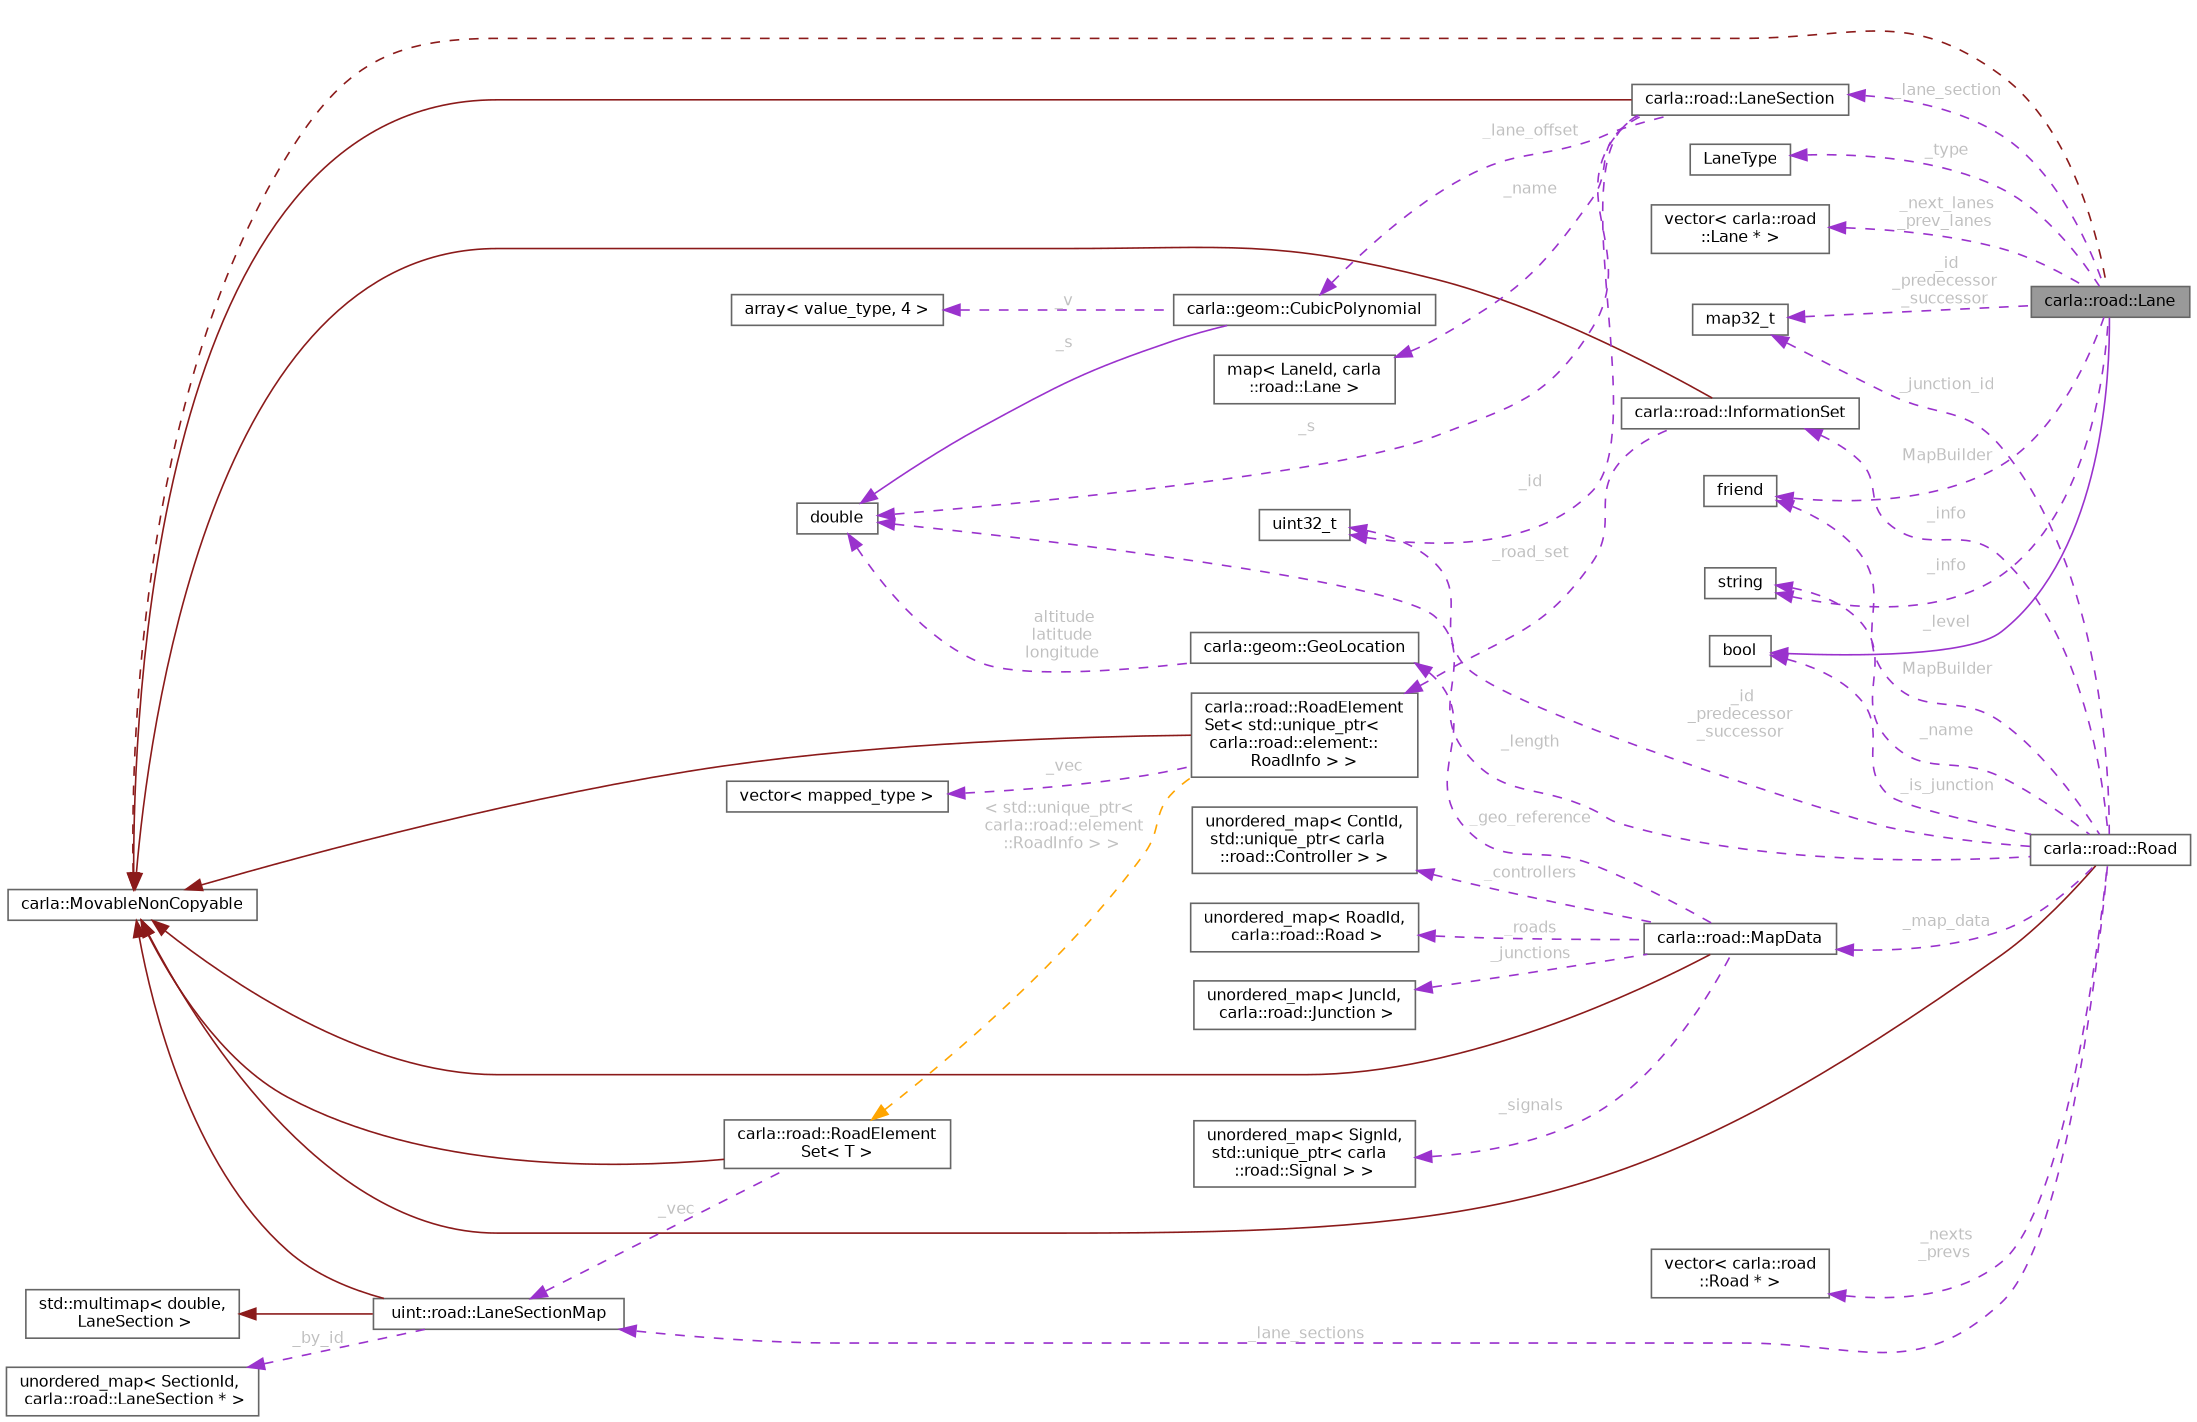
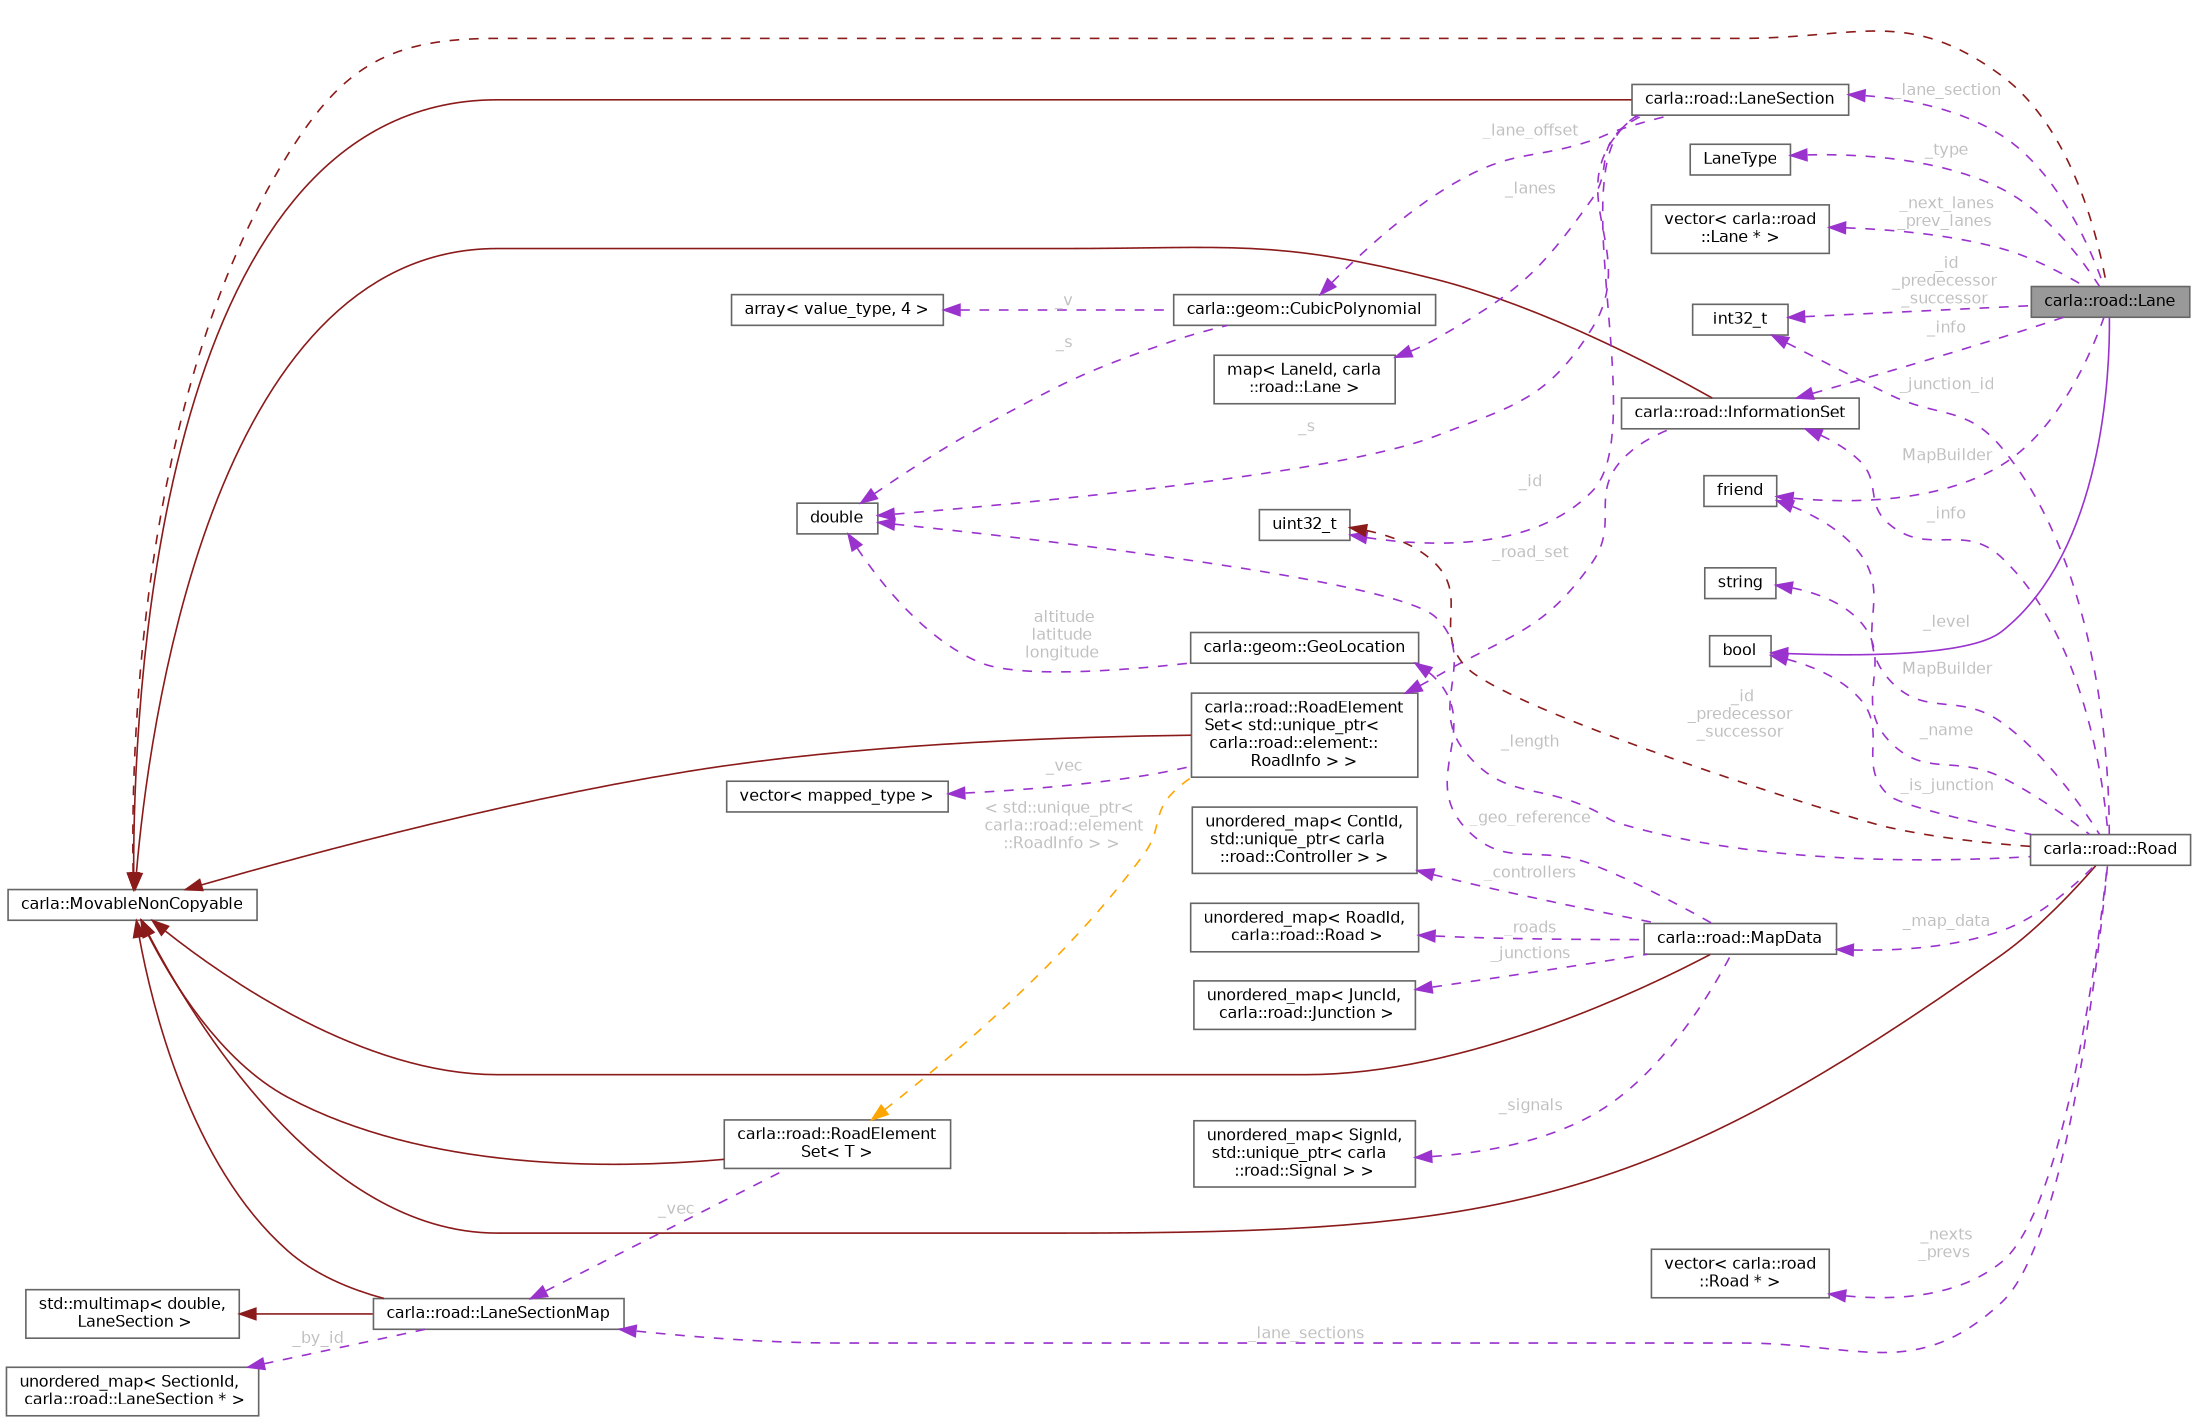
(1529, 190) -> (1529, 190)
(1740, 320) -> (1740, 320)
(1043, 394) -> (1043, 394)
(2028, 551) -> (1939, 357)
(1651, 751) -> (1651, 751)
(499, 1314) -> (499, 1314)
